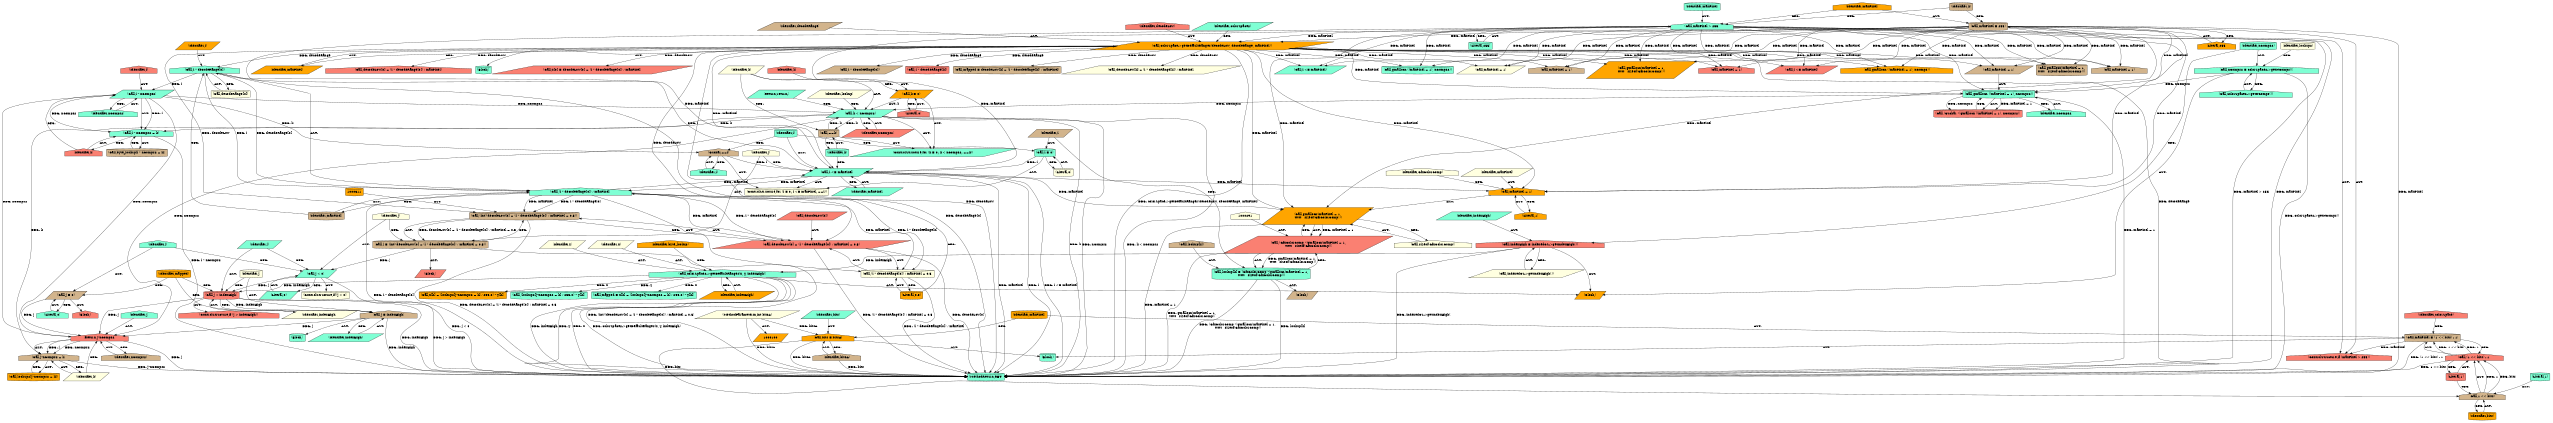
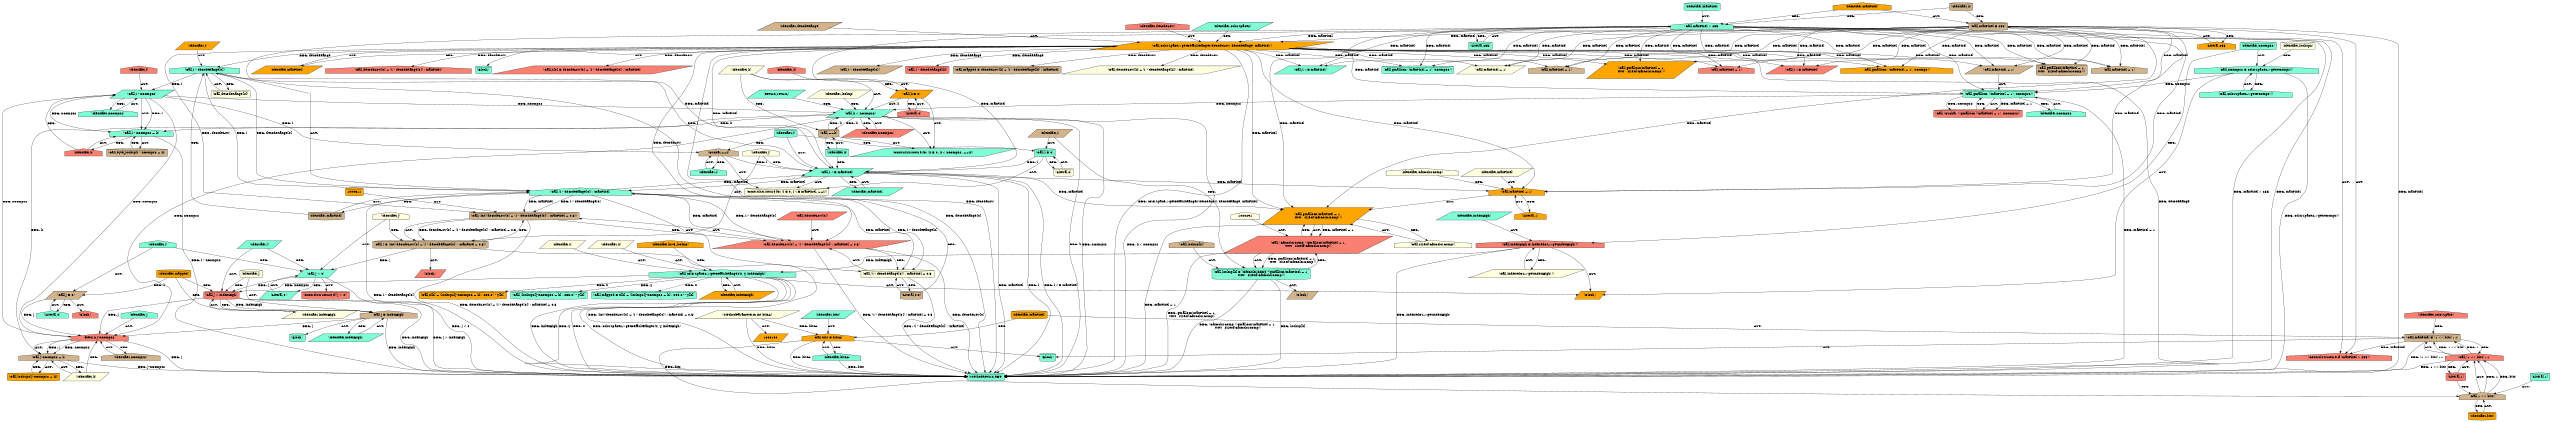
(288, 123) -> (288, 123)
(901, 261) -> (901, 261)
(160, 285) -> (160, 285)
(297, 285) -> (297, 285)
(326, 295) -> (326, 295)
(911, 295) -> (911, 295)
(229, 315) -> none
(837, 357) -> (837, 357)
